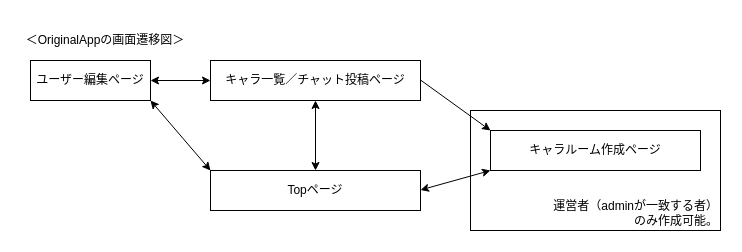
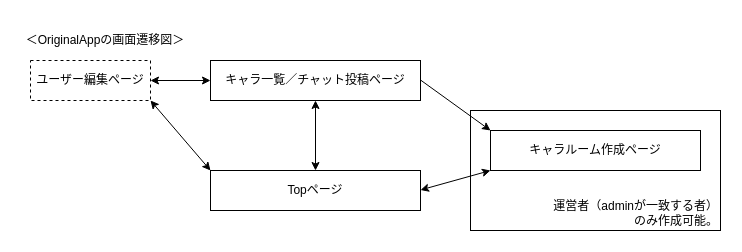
(91, 81) -> (91, 81)
